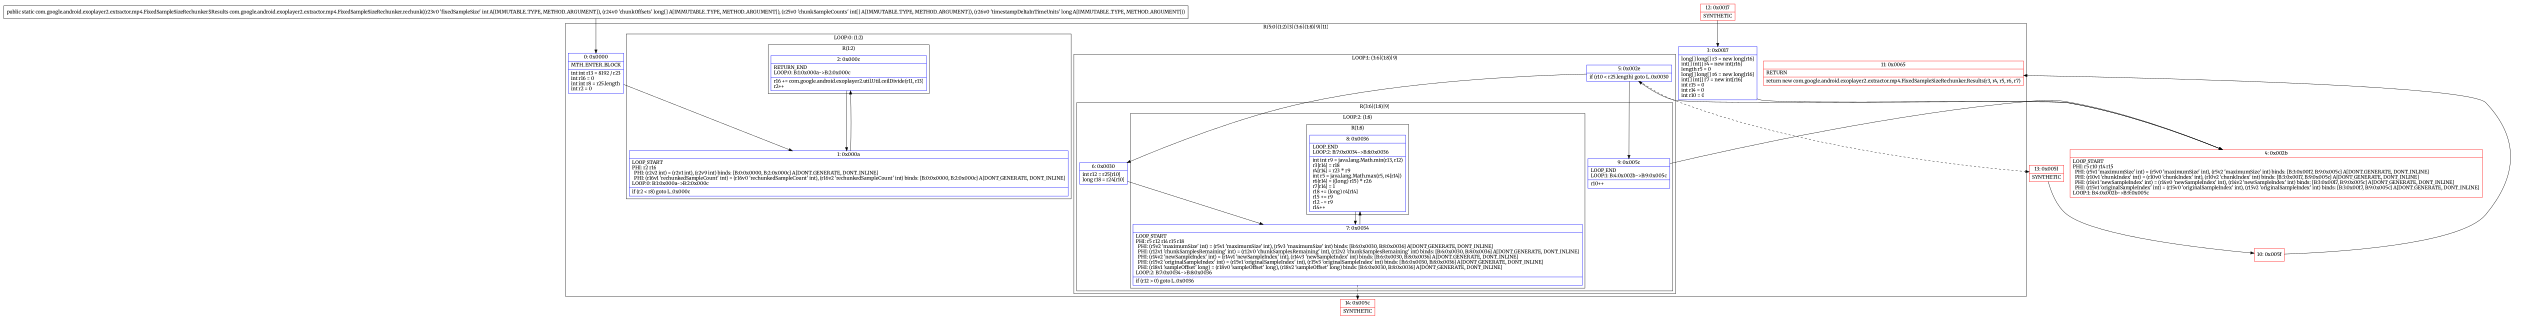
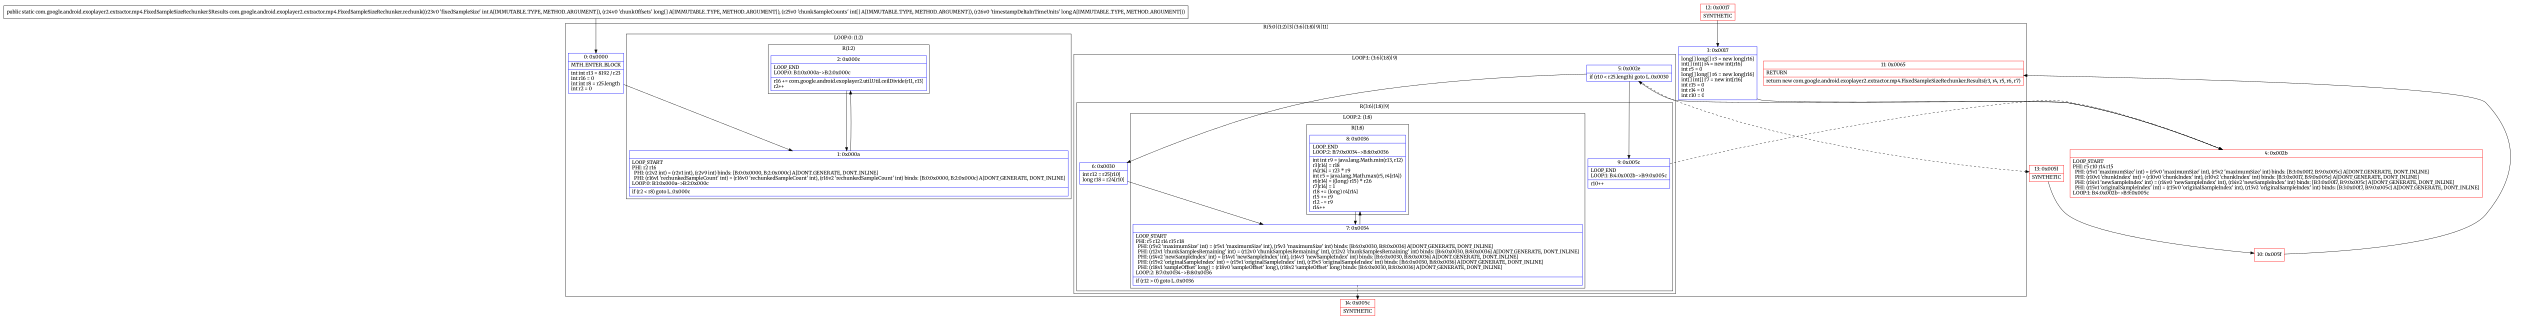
(790, 68) -> (786, 68)
(1696, 69) -> (1692, 69)
(1946, 111) -> (1946, 111)
